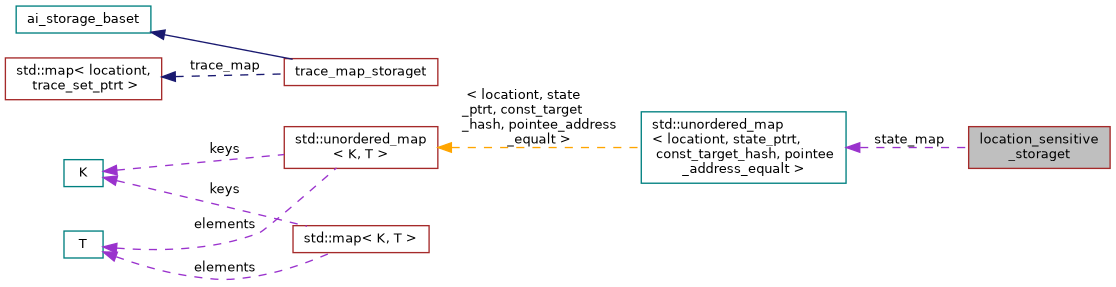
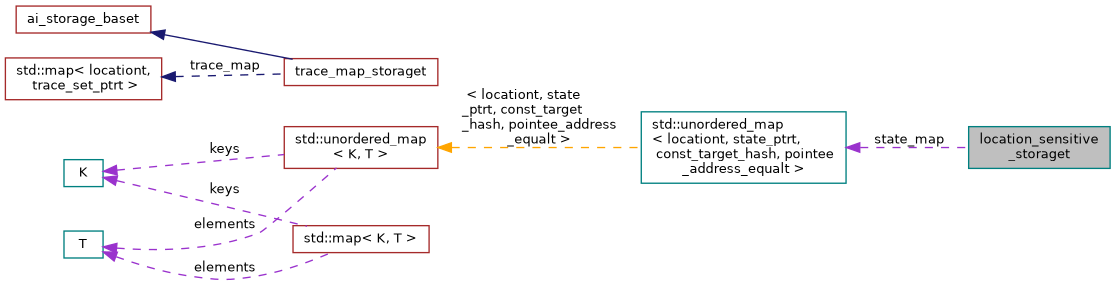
(84, 20) -> (84, 20)
(1039, 148) -> (1039, 148)
